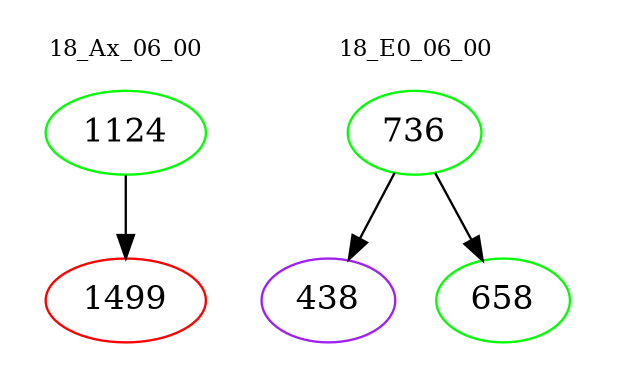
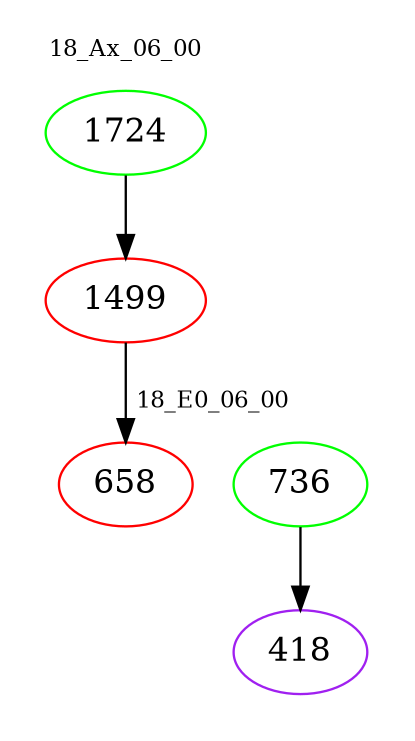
(126, 133) -> (126, 133)
(453, 206) -> (126, 394)
(328, 300) -> (300, 652)
(503, 300) -> (126, 484)
